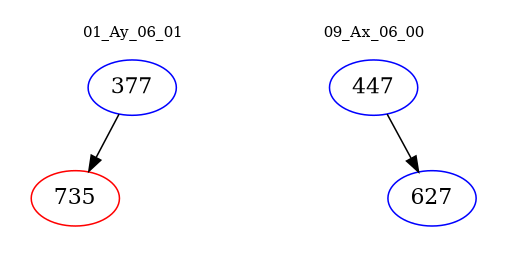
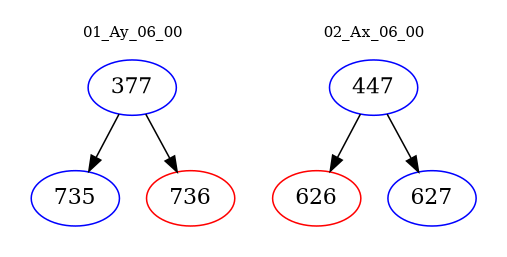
(133, 33) -> (133, 33)
(374, 33) -> (374, 33)
(75, 198) -> (75, 198)
none -> (191, 198)
none -> (317, 198)
